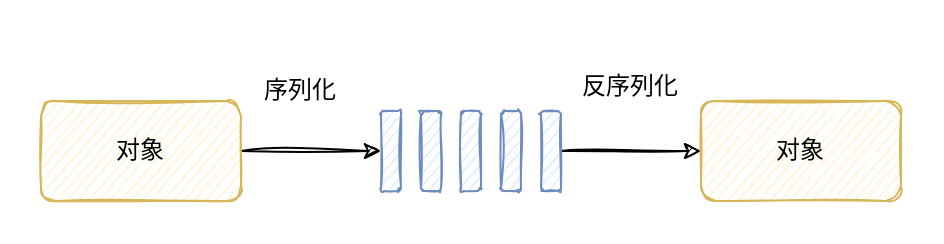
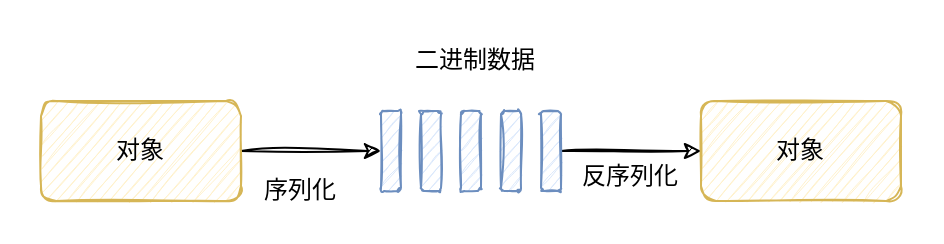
none -> (476, 61)
(631, 86) -> (631, 176)
(301, 91) -> (301, 191)
